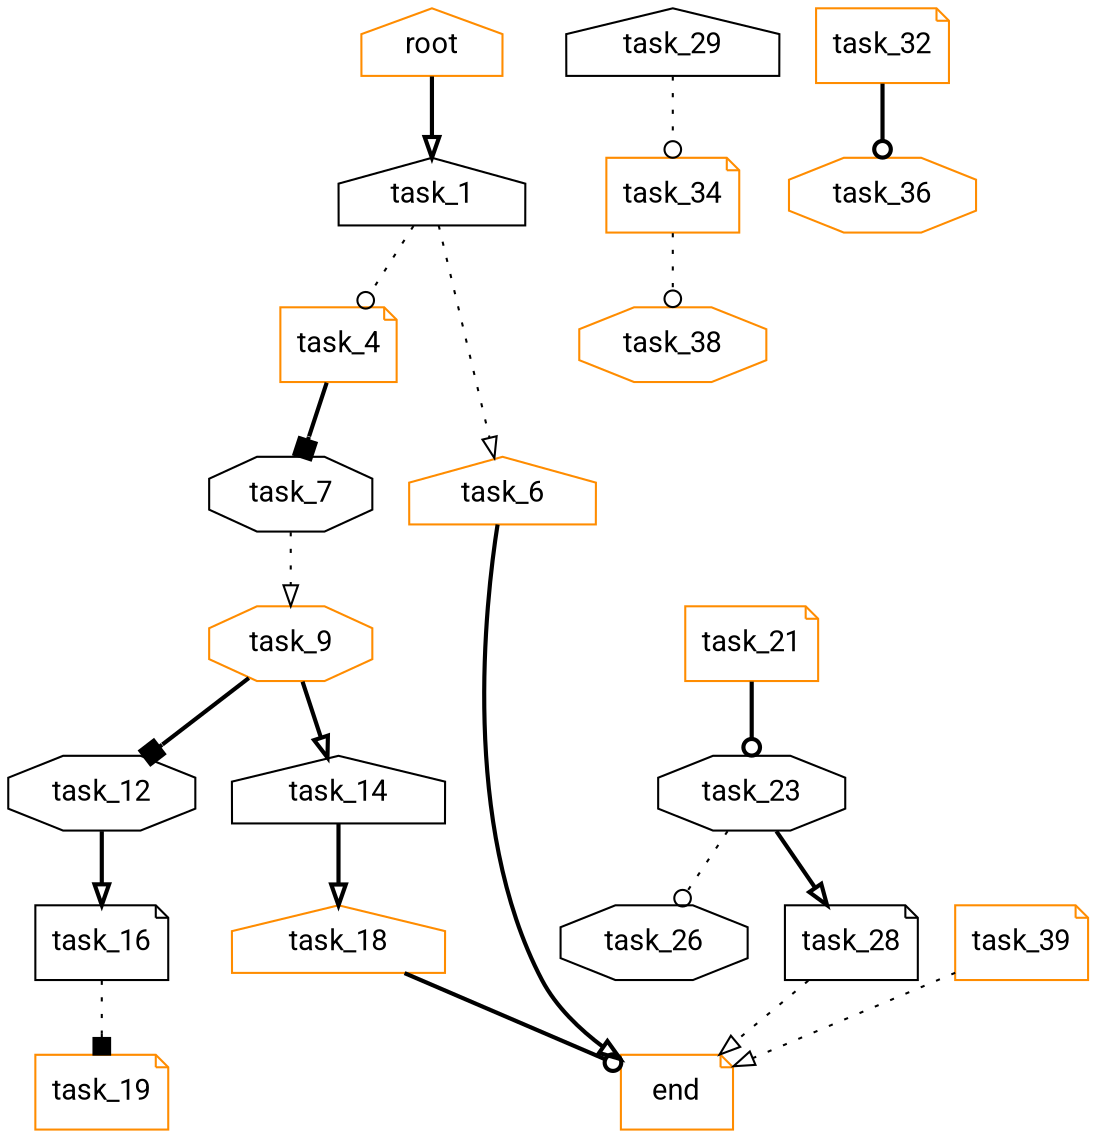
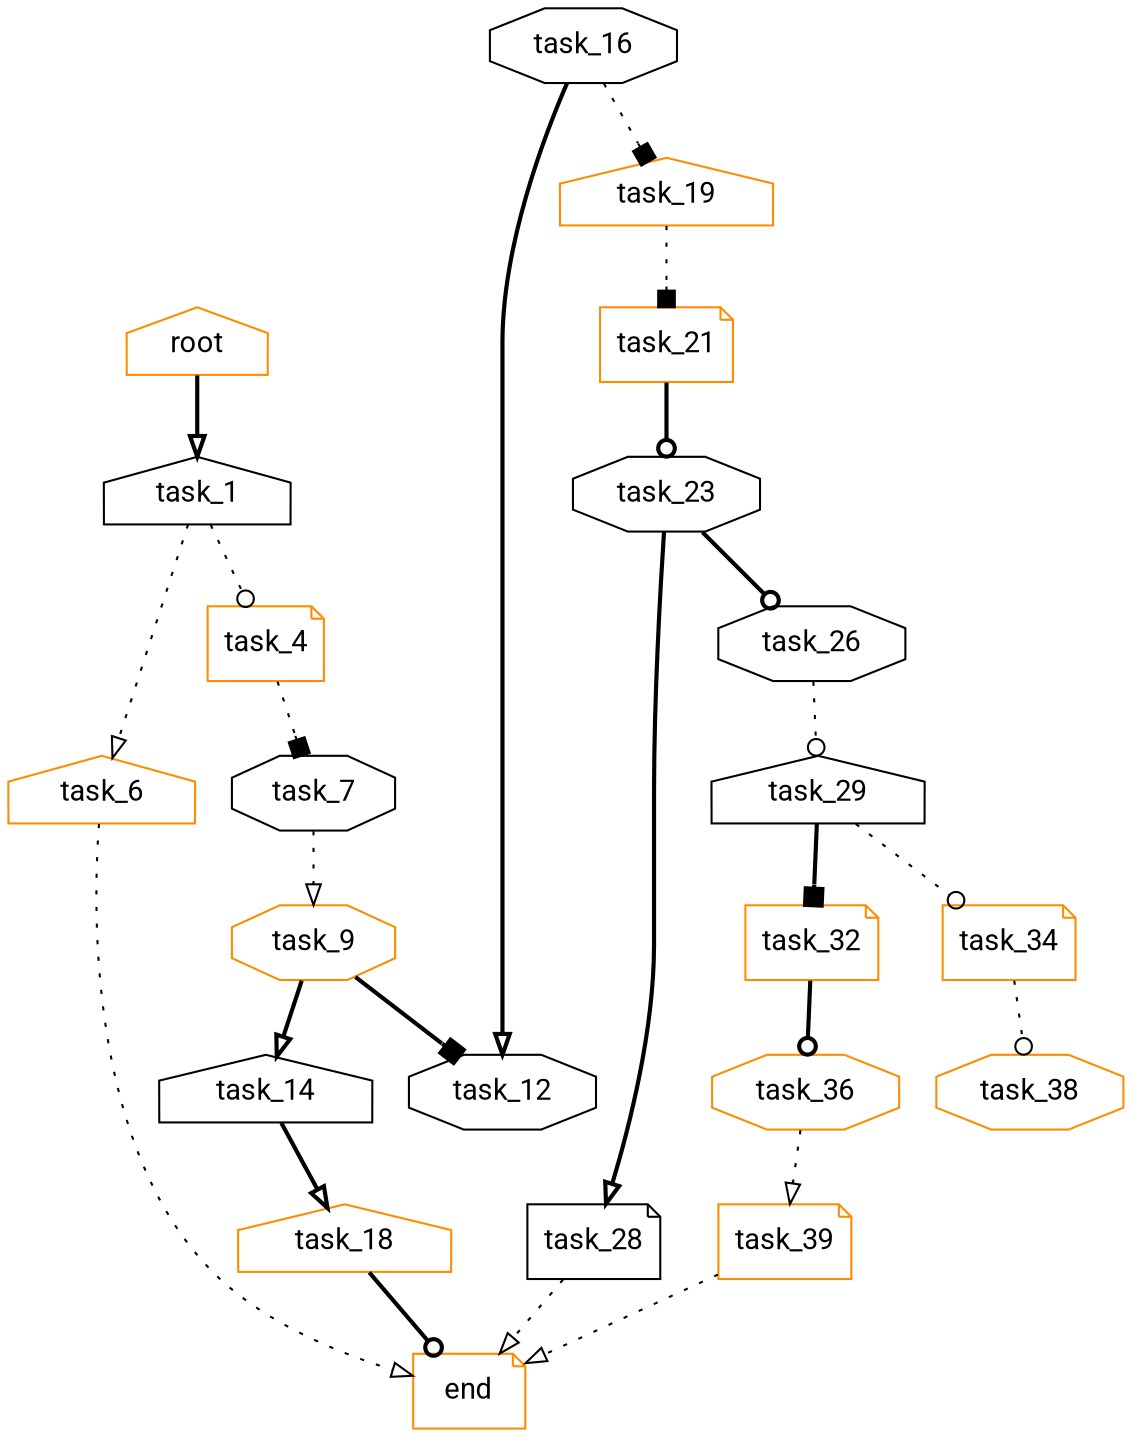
none -> (667, 256)
(318, 410) -> (286, 709)
none -> (815, 710)
(491, 802) -> (141, 1159)
none -> (816, 854)
(102, 858) -> (502, 554)
(707, 861) -> (733, 563)
(102, 943) -> (583, 46)
(102, 1092) -> (667, 195)
none -> (797, 1157)
